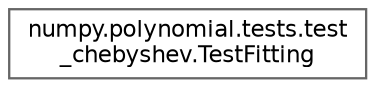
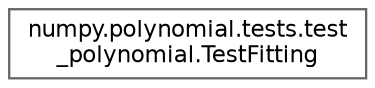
(188, 44) -> (188, 44)
